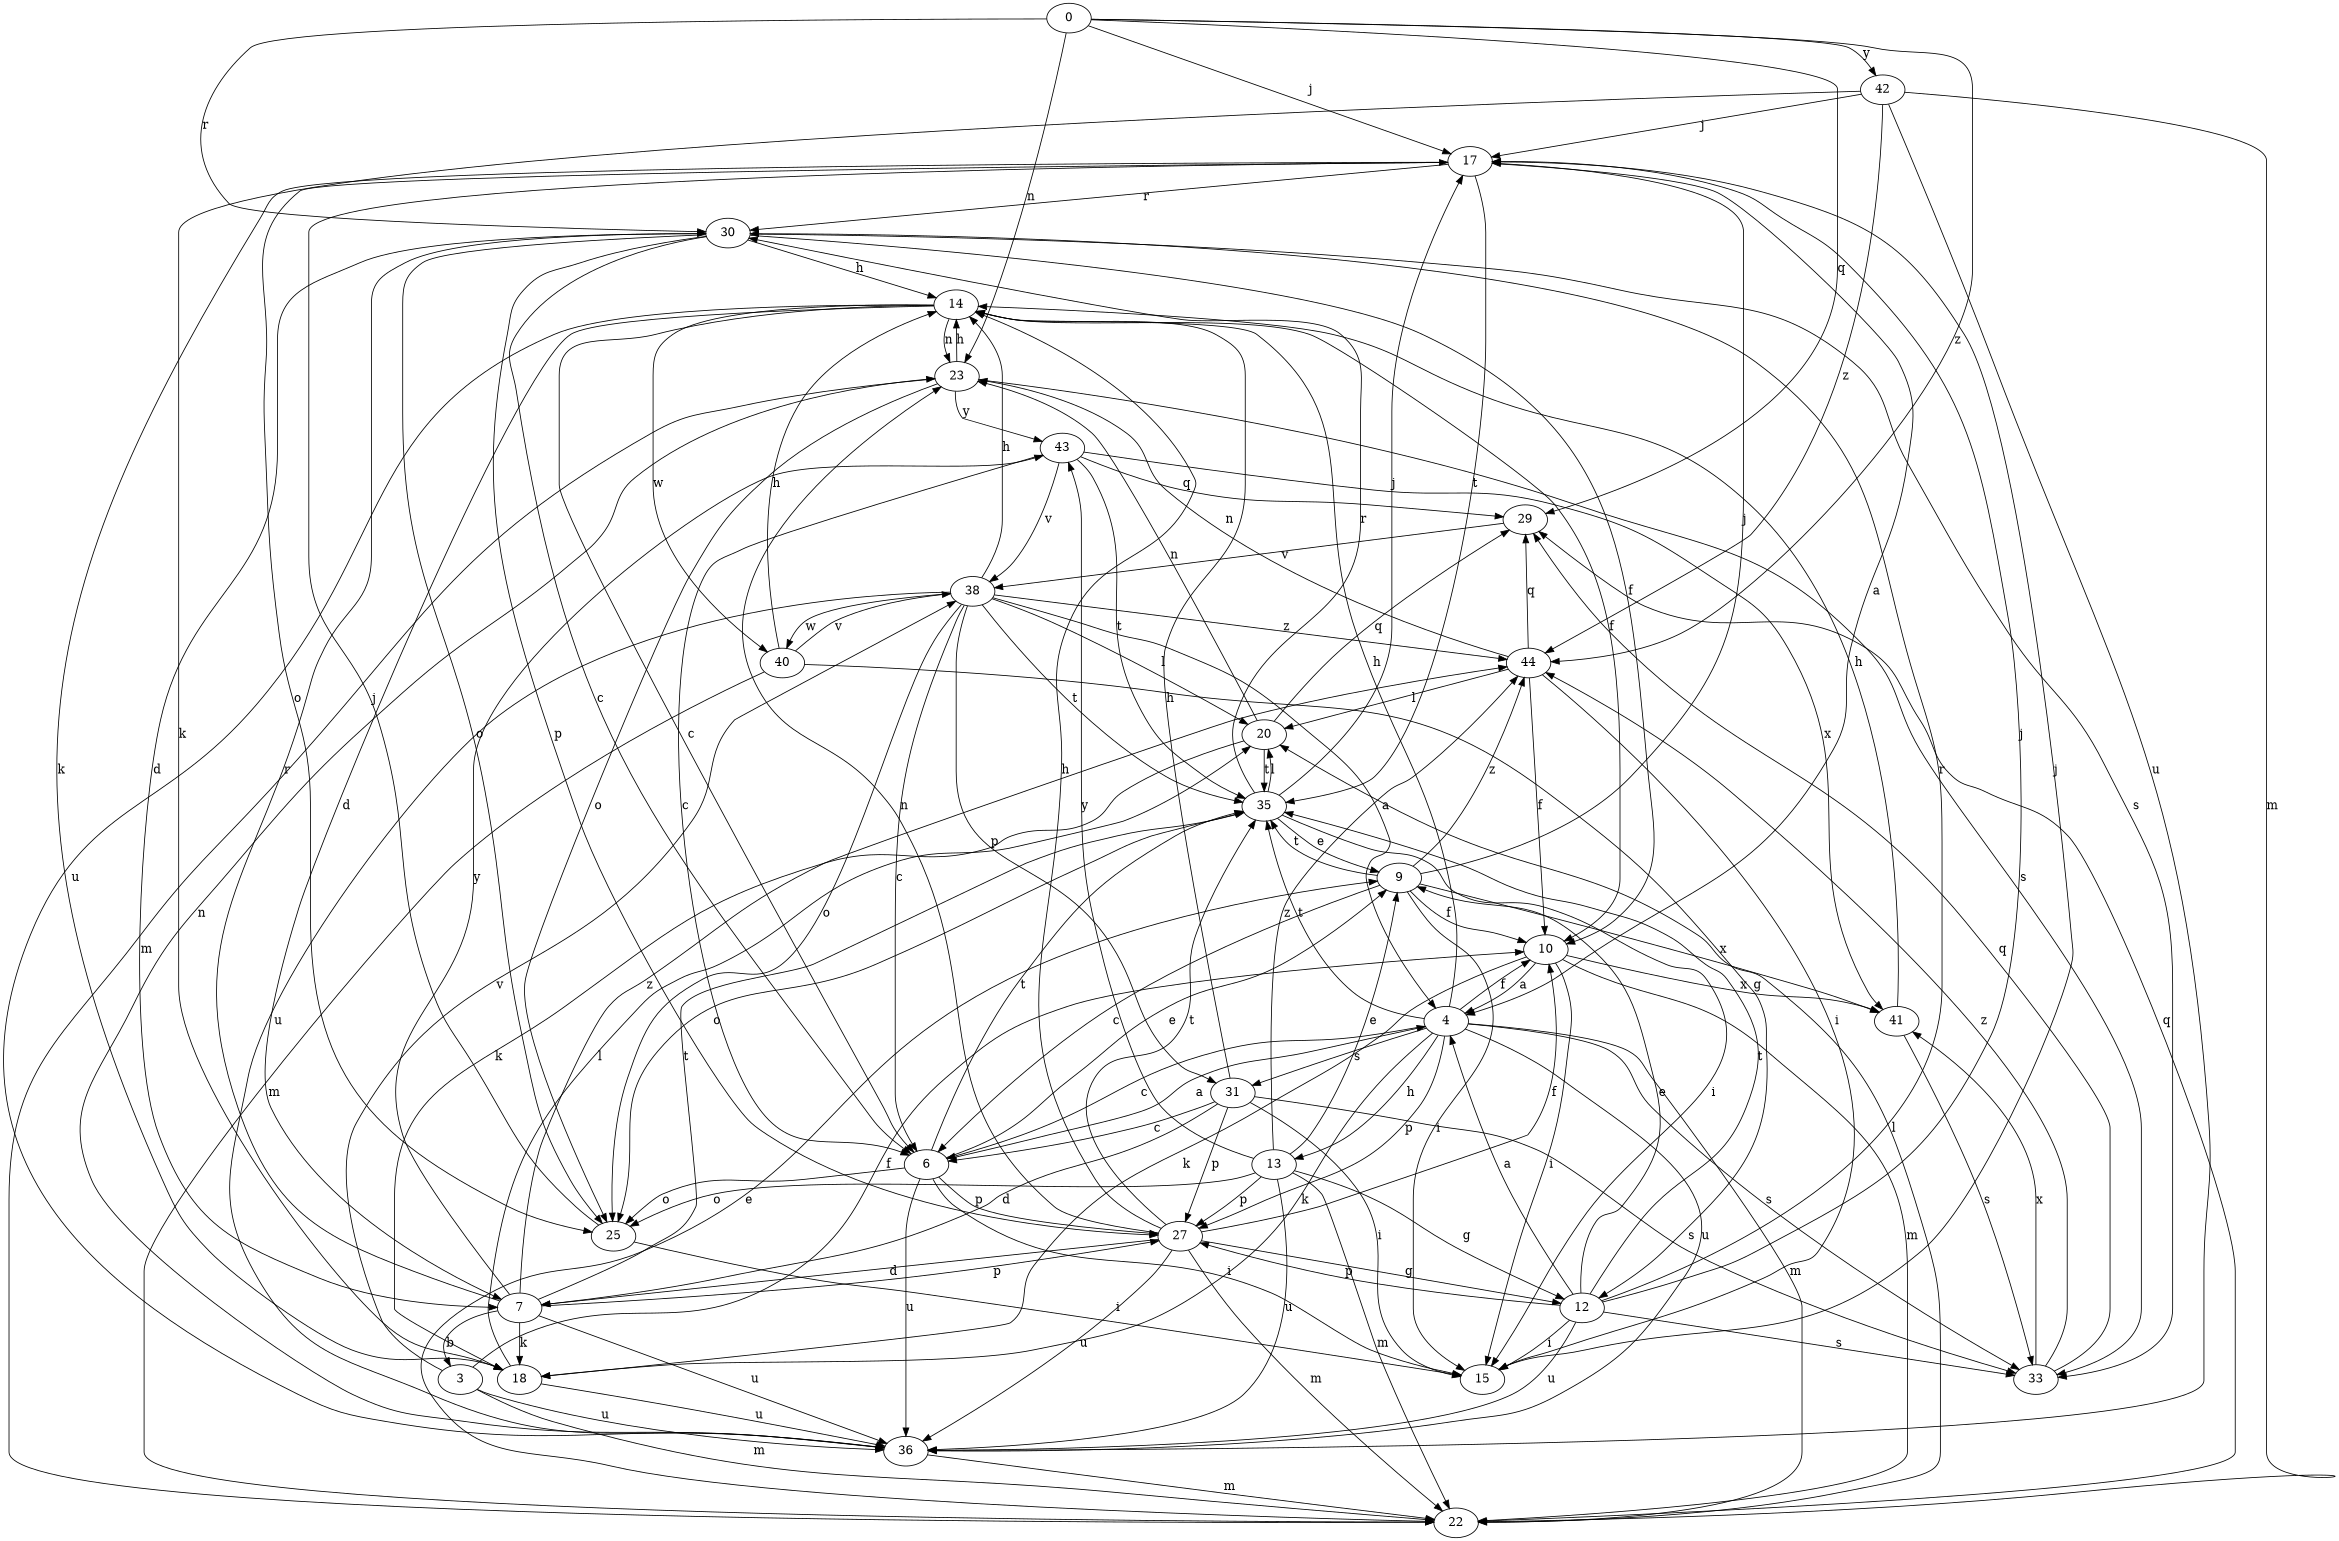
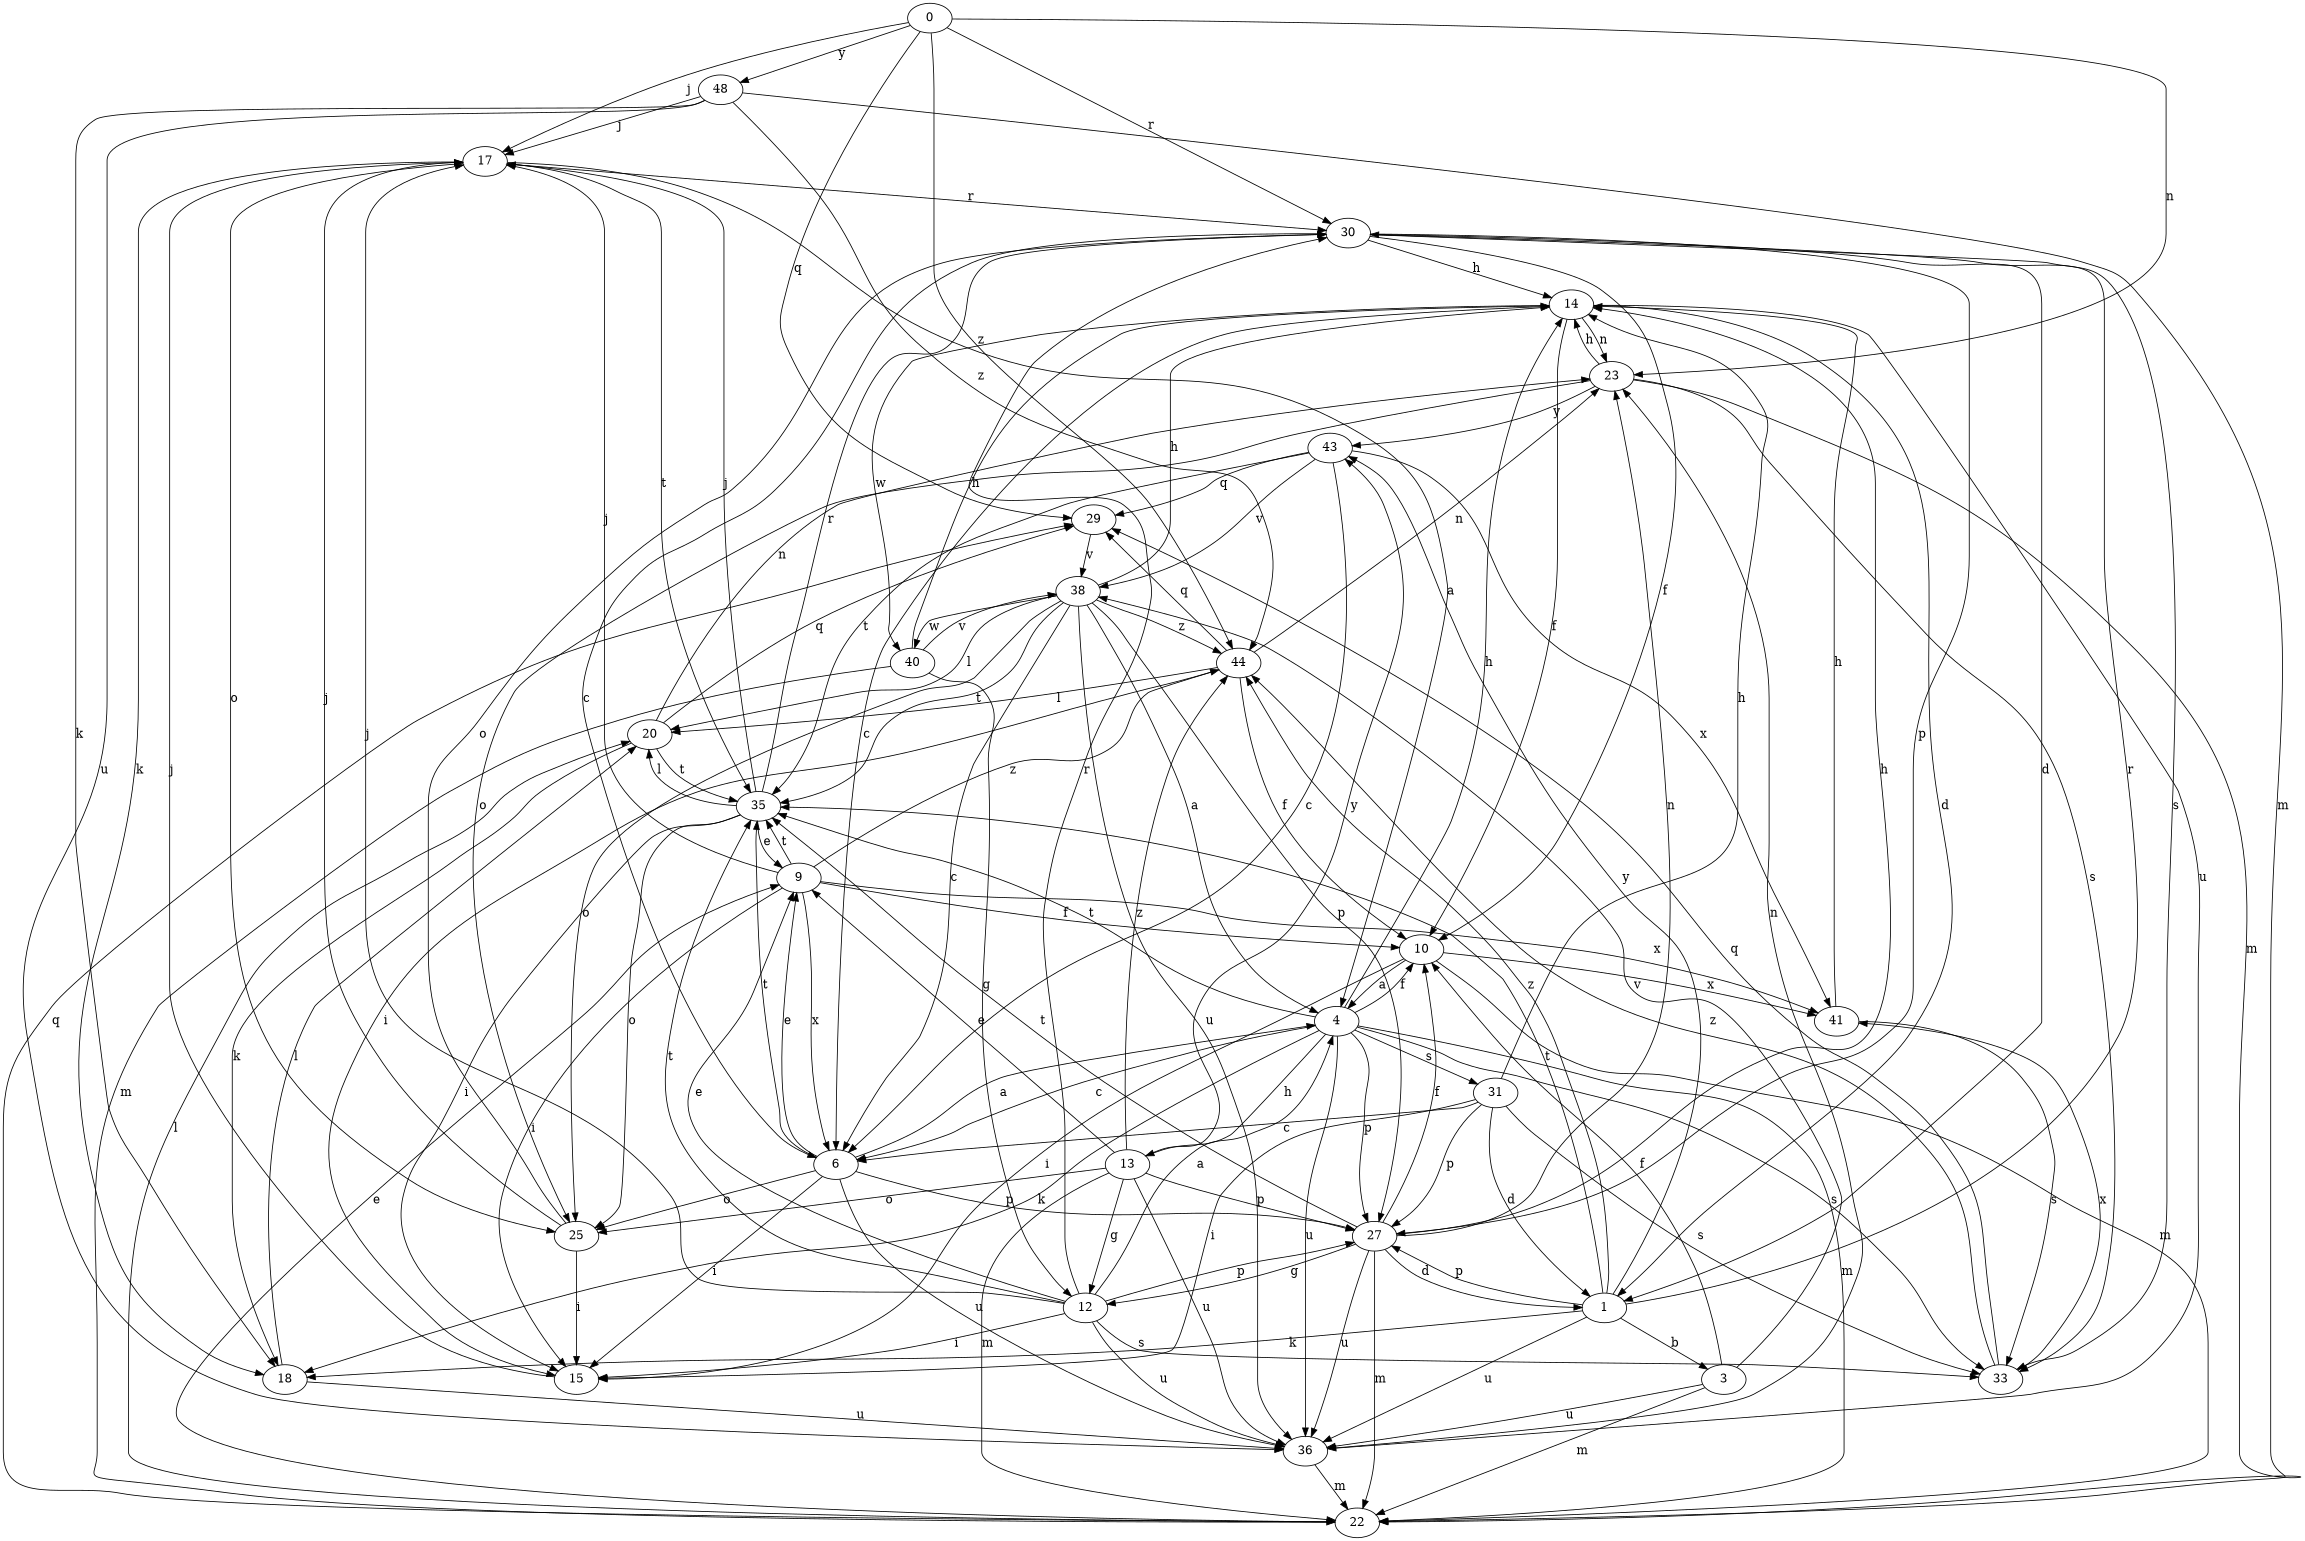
(1883, 90) -> (721, 90)
(424, 575) -> (643, 546)
(1010, 861) -> (1309, 888)
(1116, 1021) -> (816, 1021)
(1053, 1243) -> none
(520, 1308) -> (1604, 1308)
